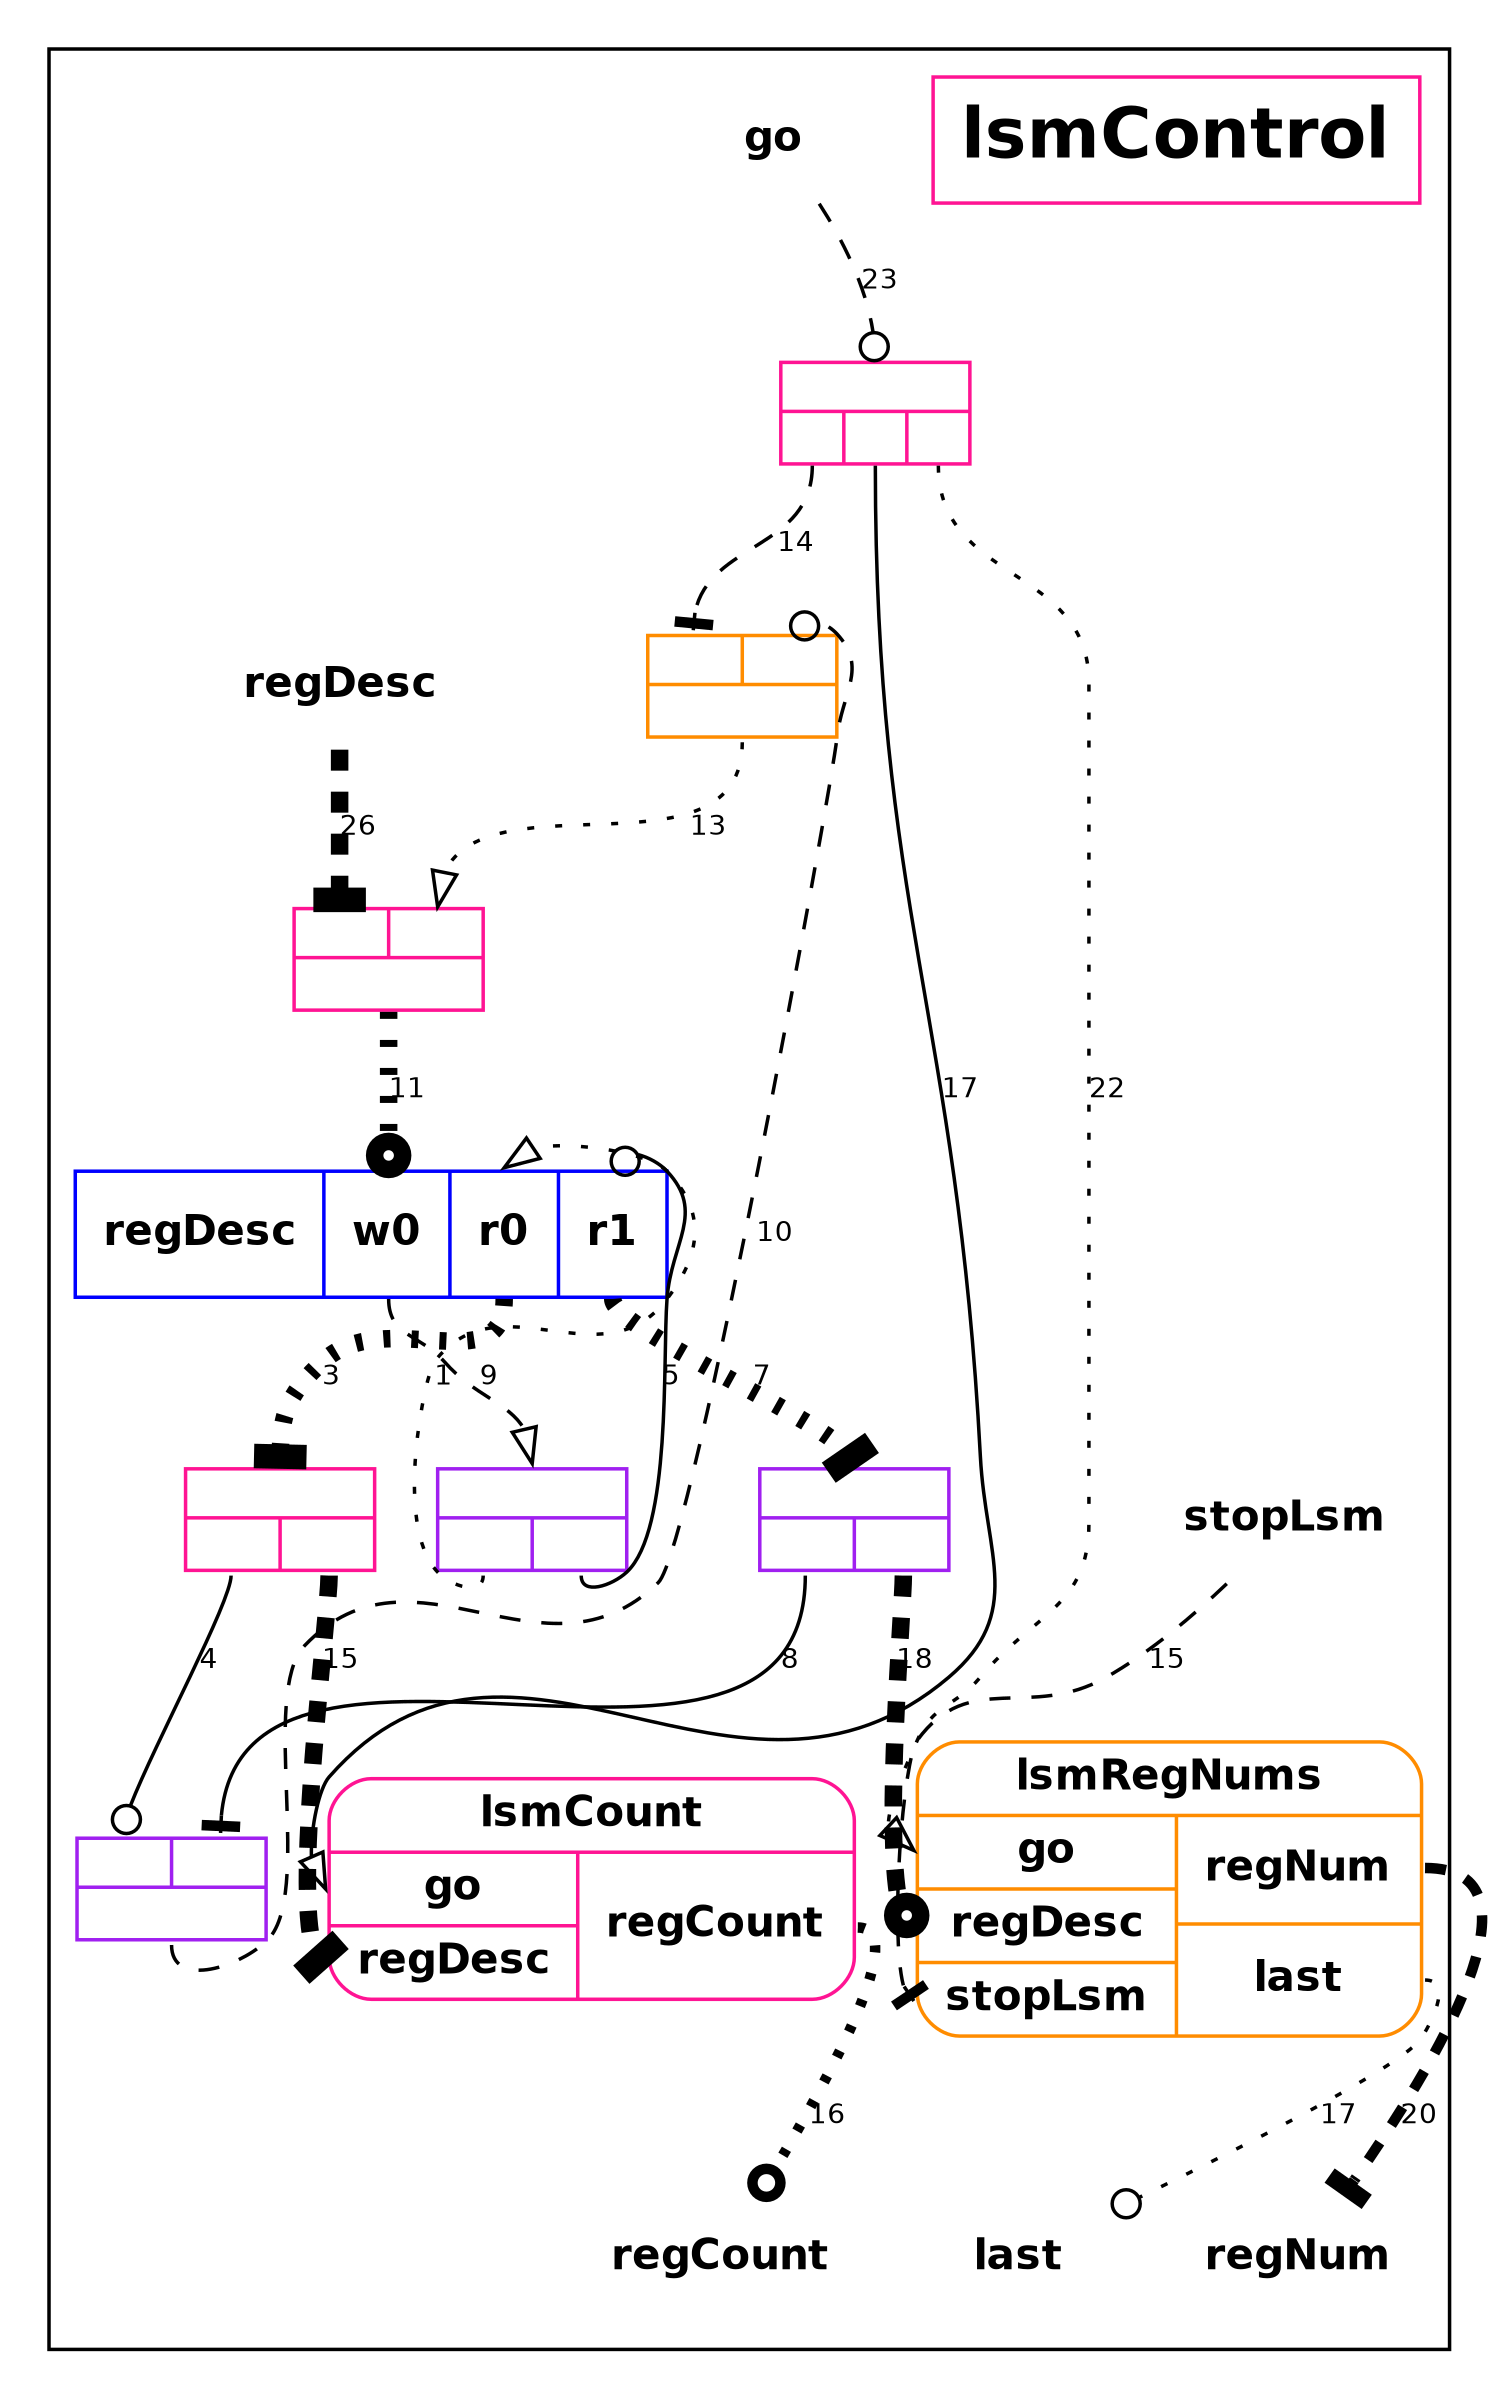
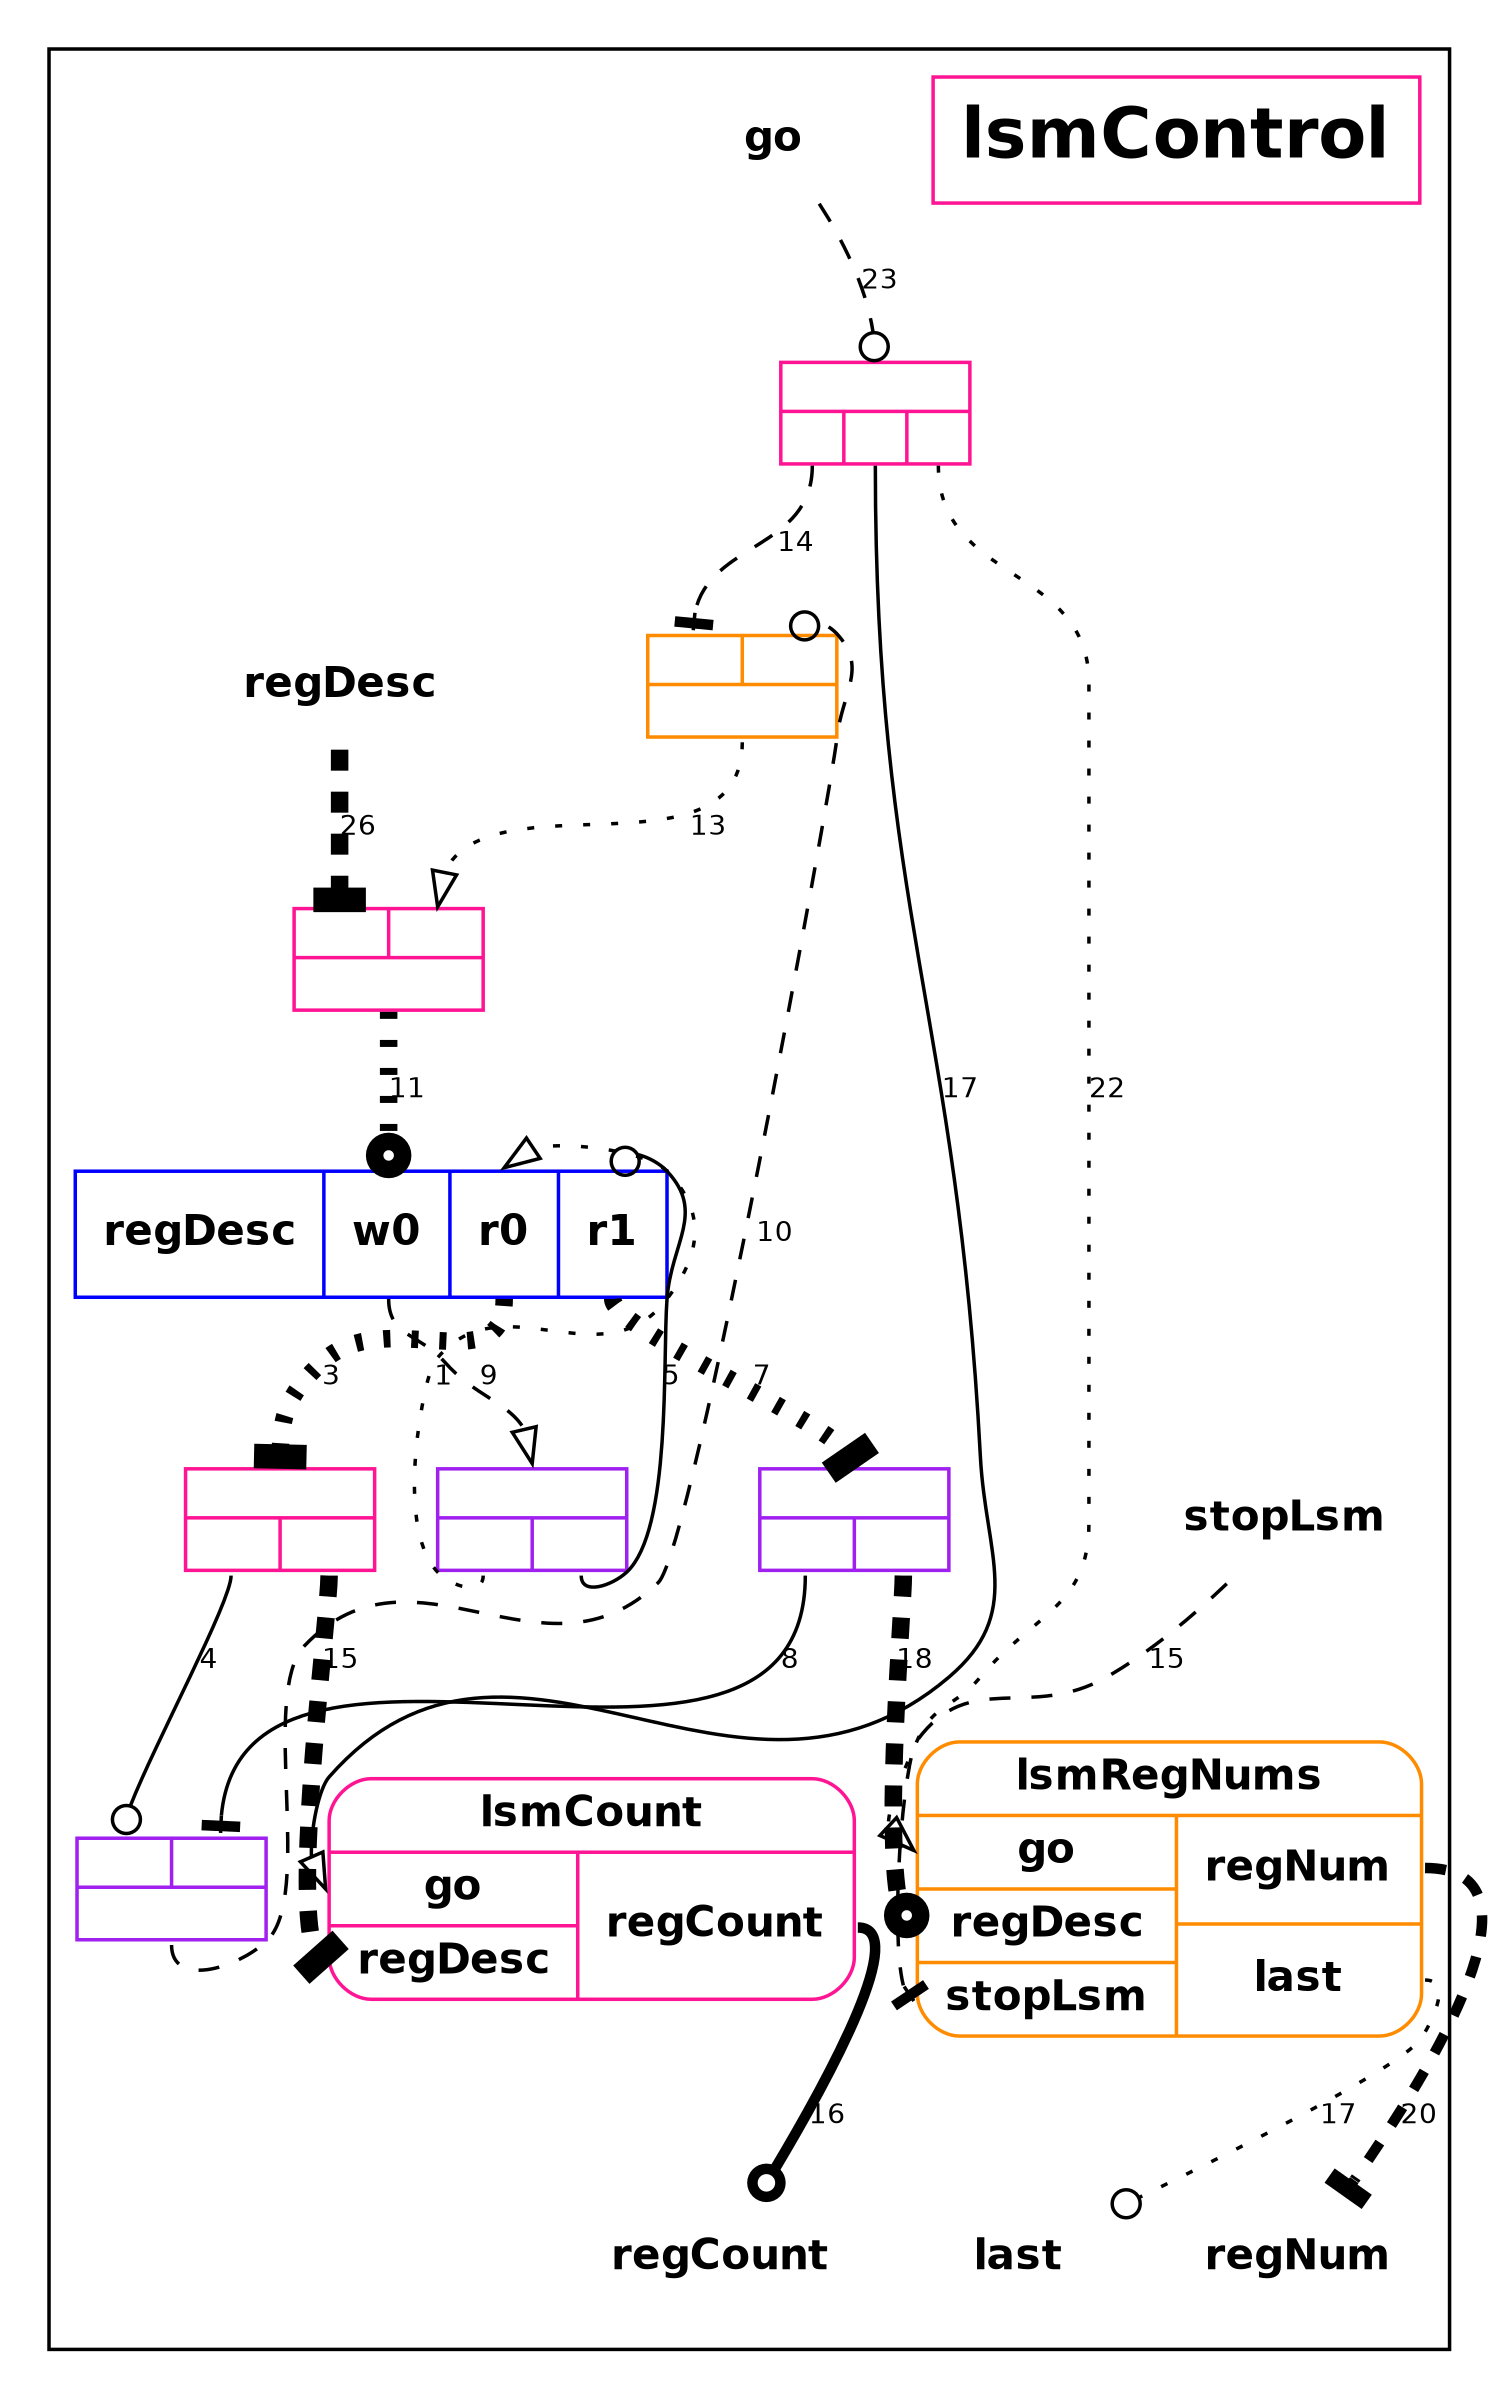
(840, 2050) -> (840, 2050)
